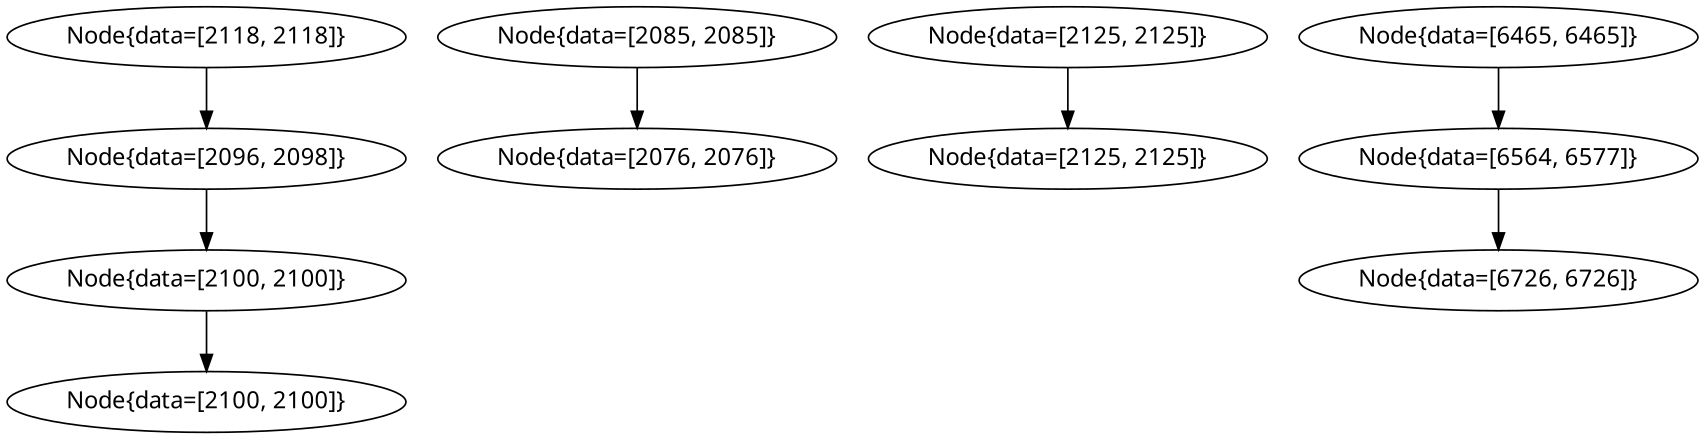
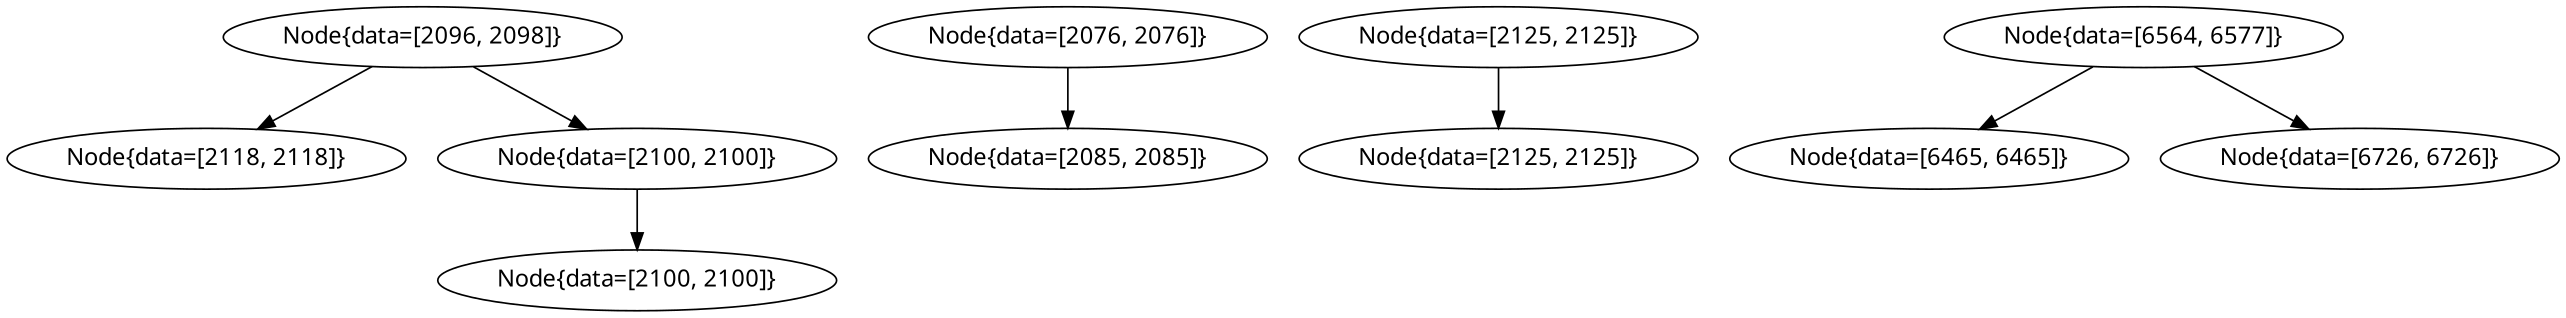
(207, 90) -> (322, 94)
(637, 90) -> (1068, 90)
(1499, 90) -> (2044, 94)
